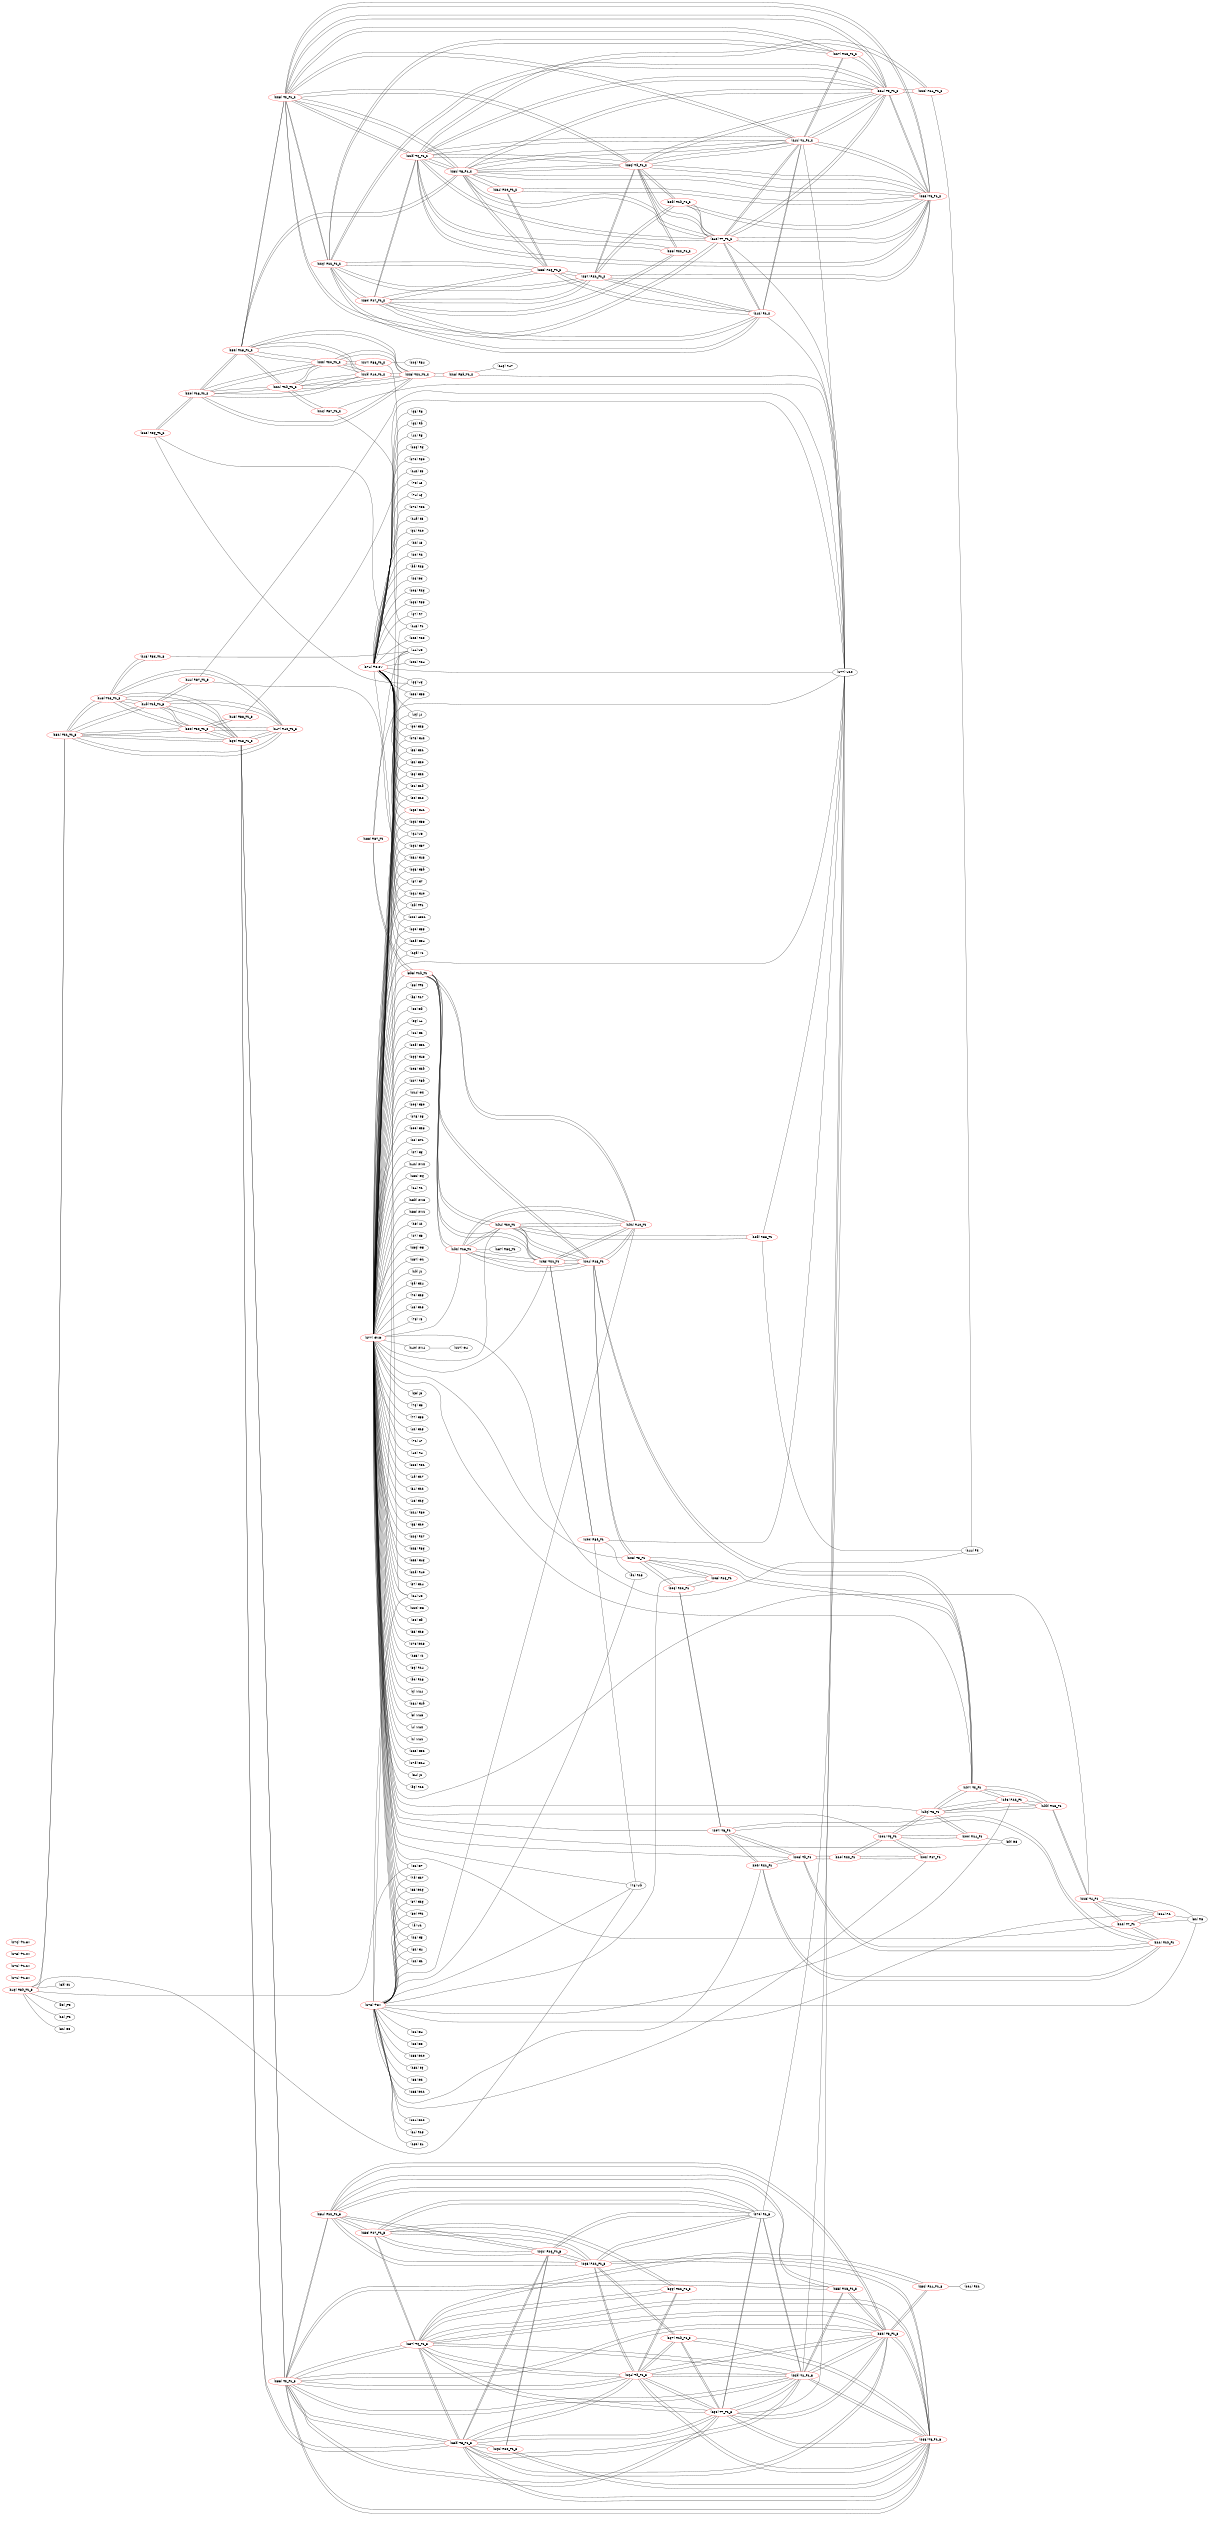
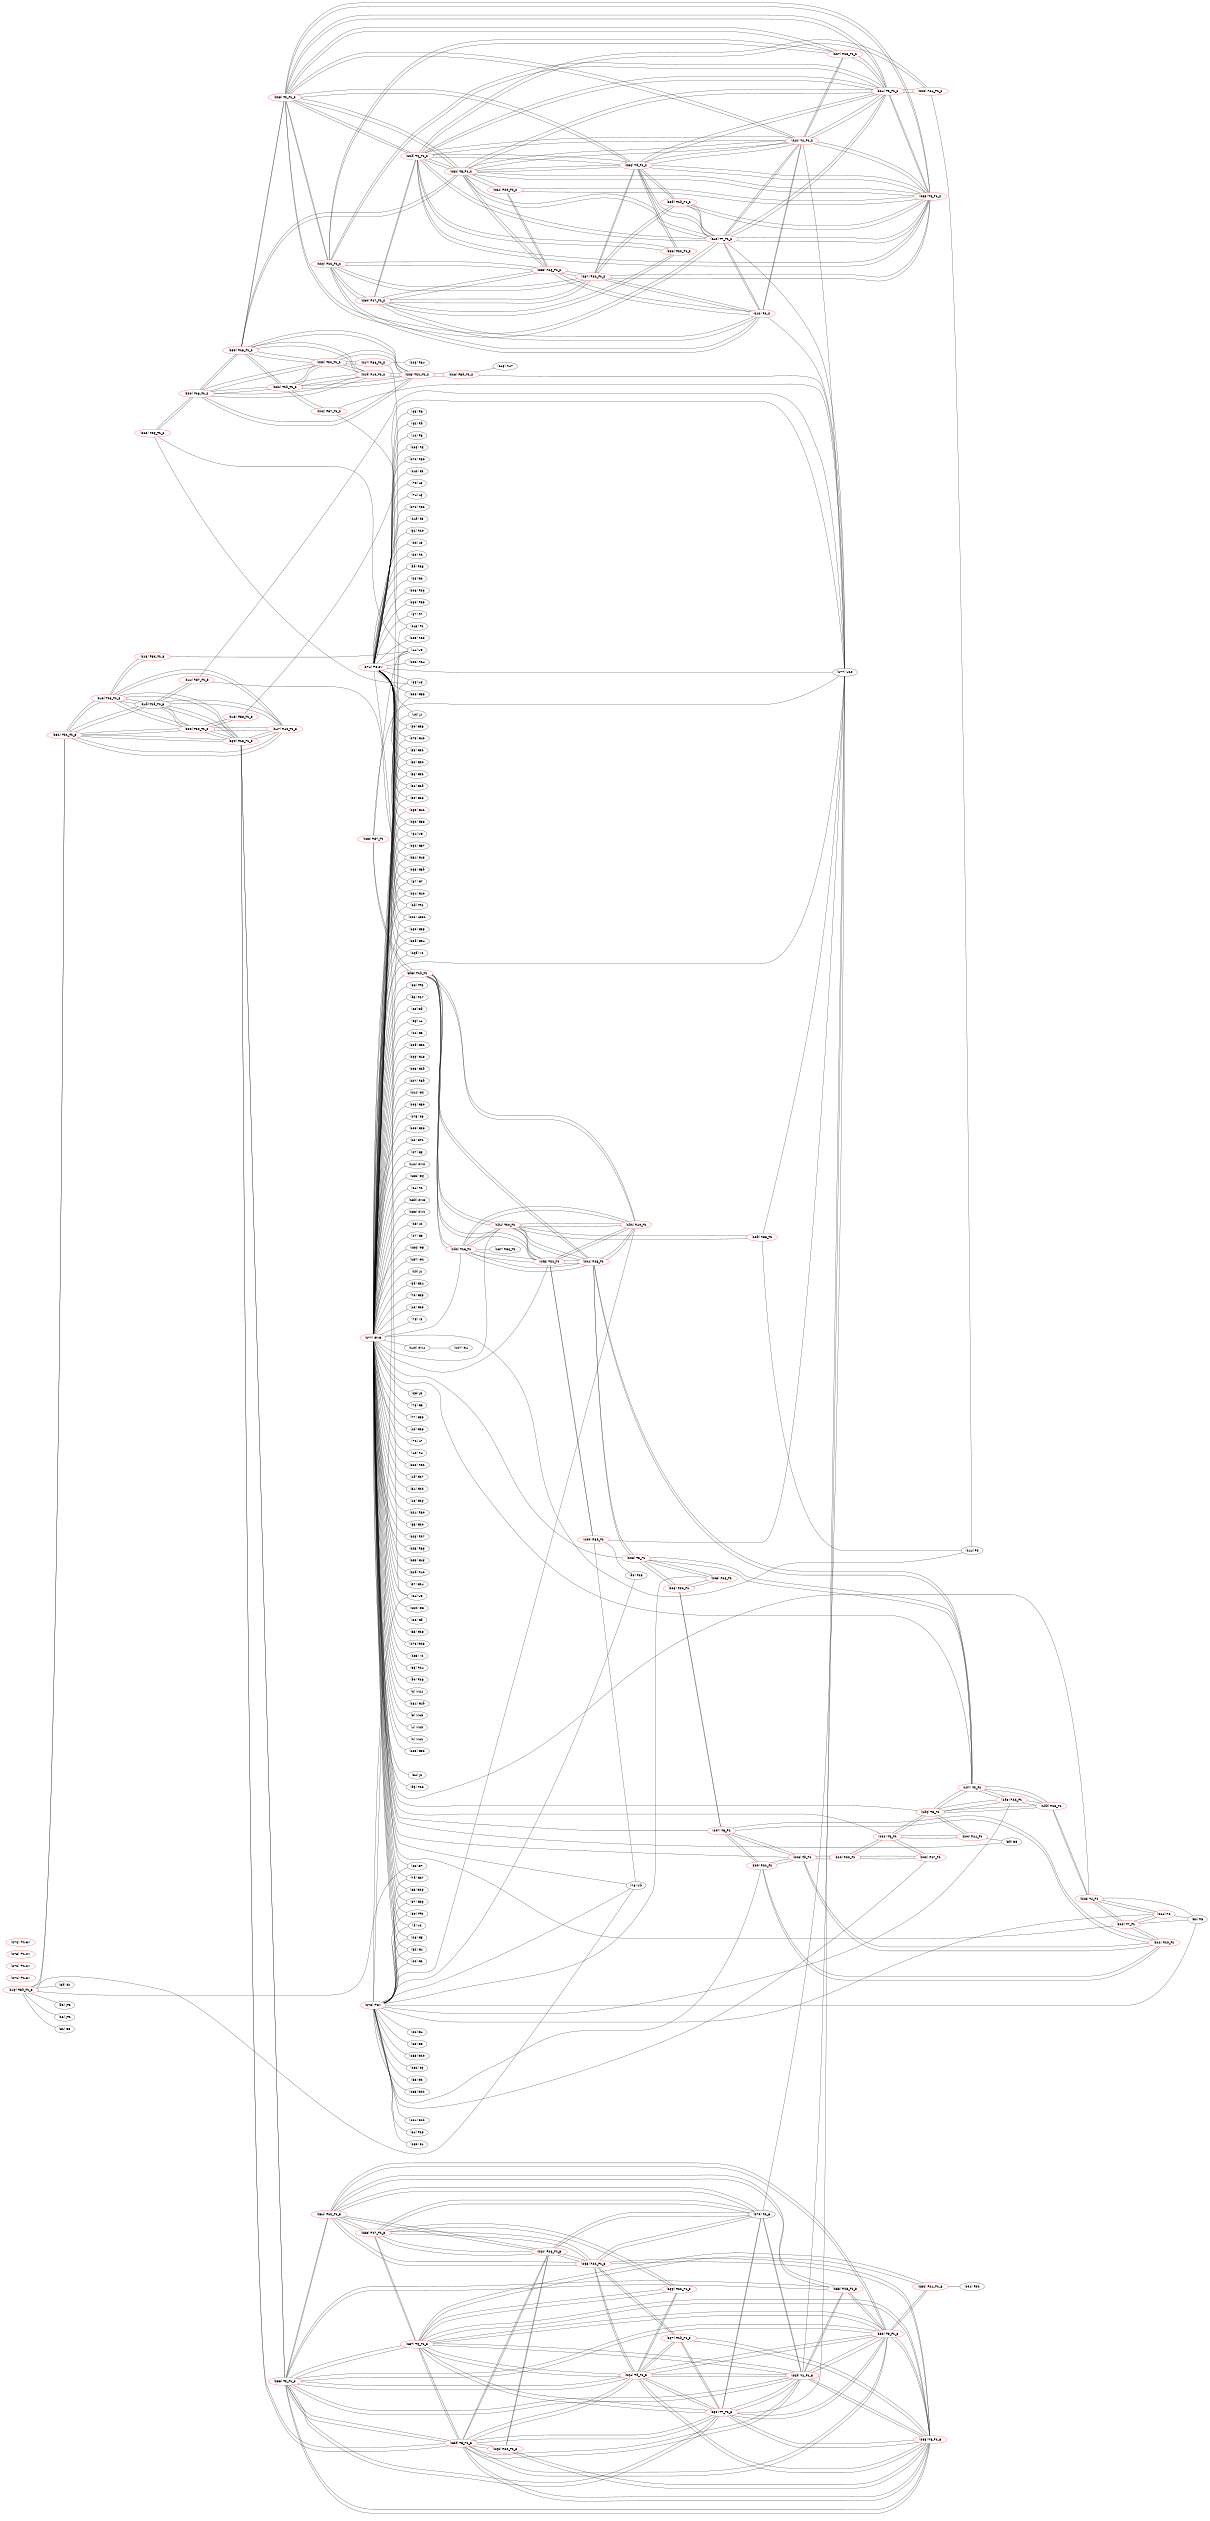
(153, 704) -> (153, 704)
(417, 1763) -> none
